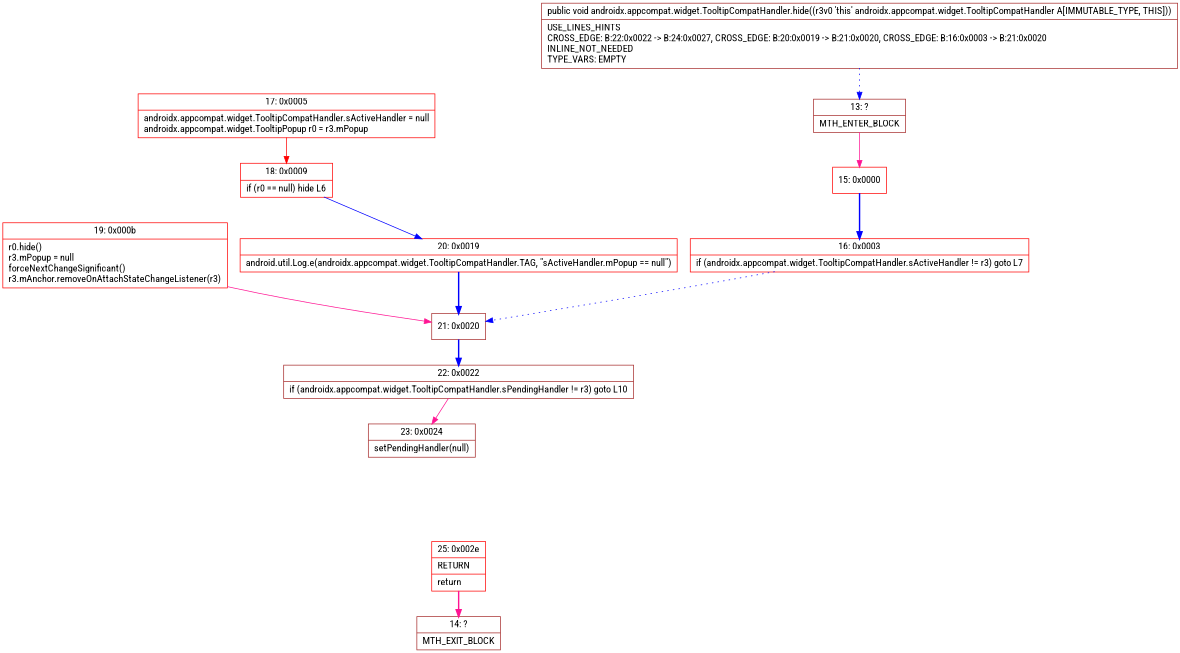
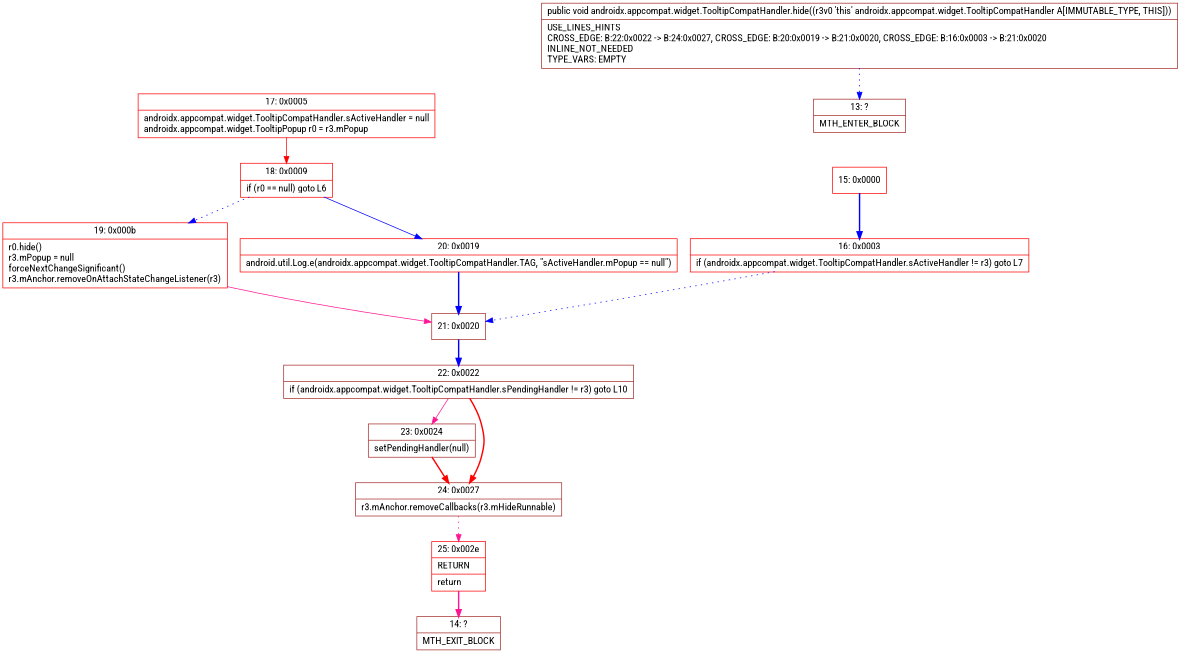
(860, 146) -> none
(286, 188) -> (287, 188)
none -> (222, 209)
none -> (459, 499)
